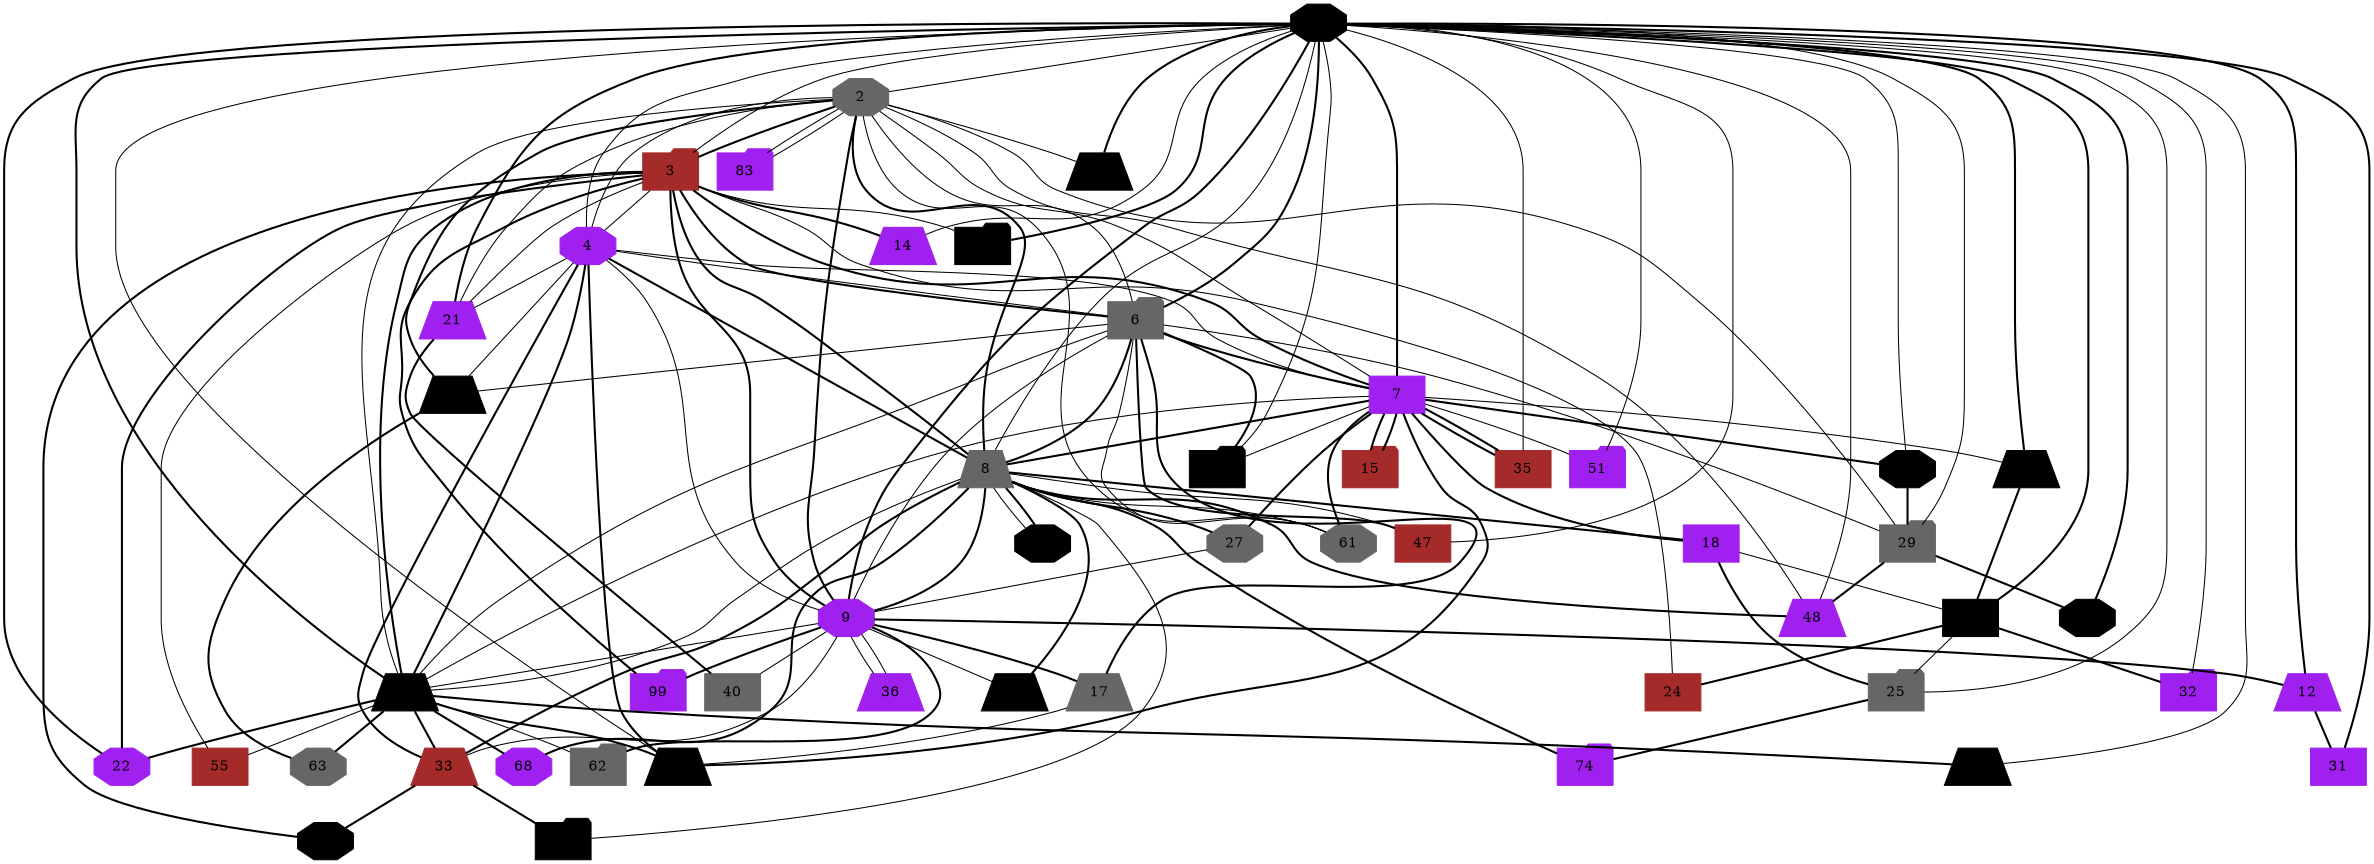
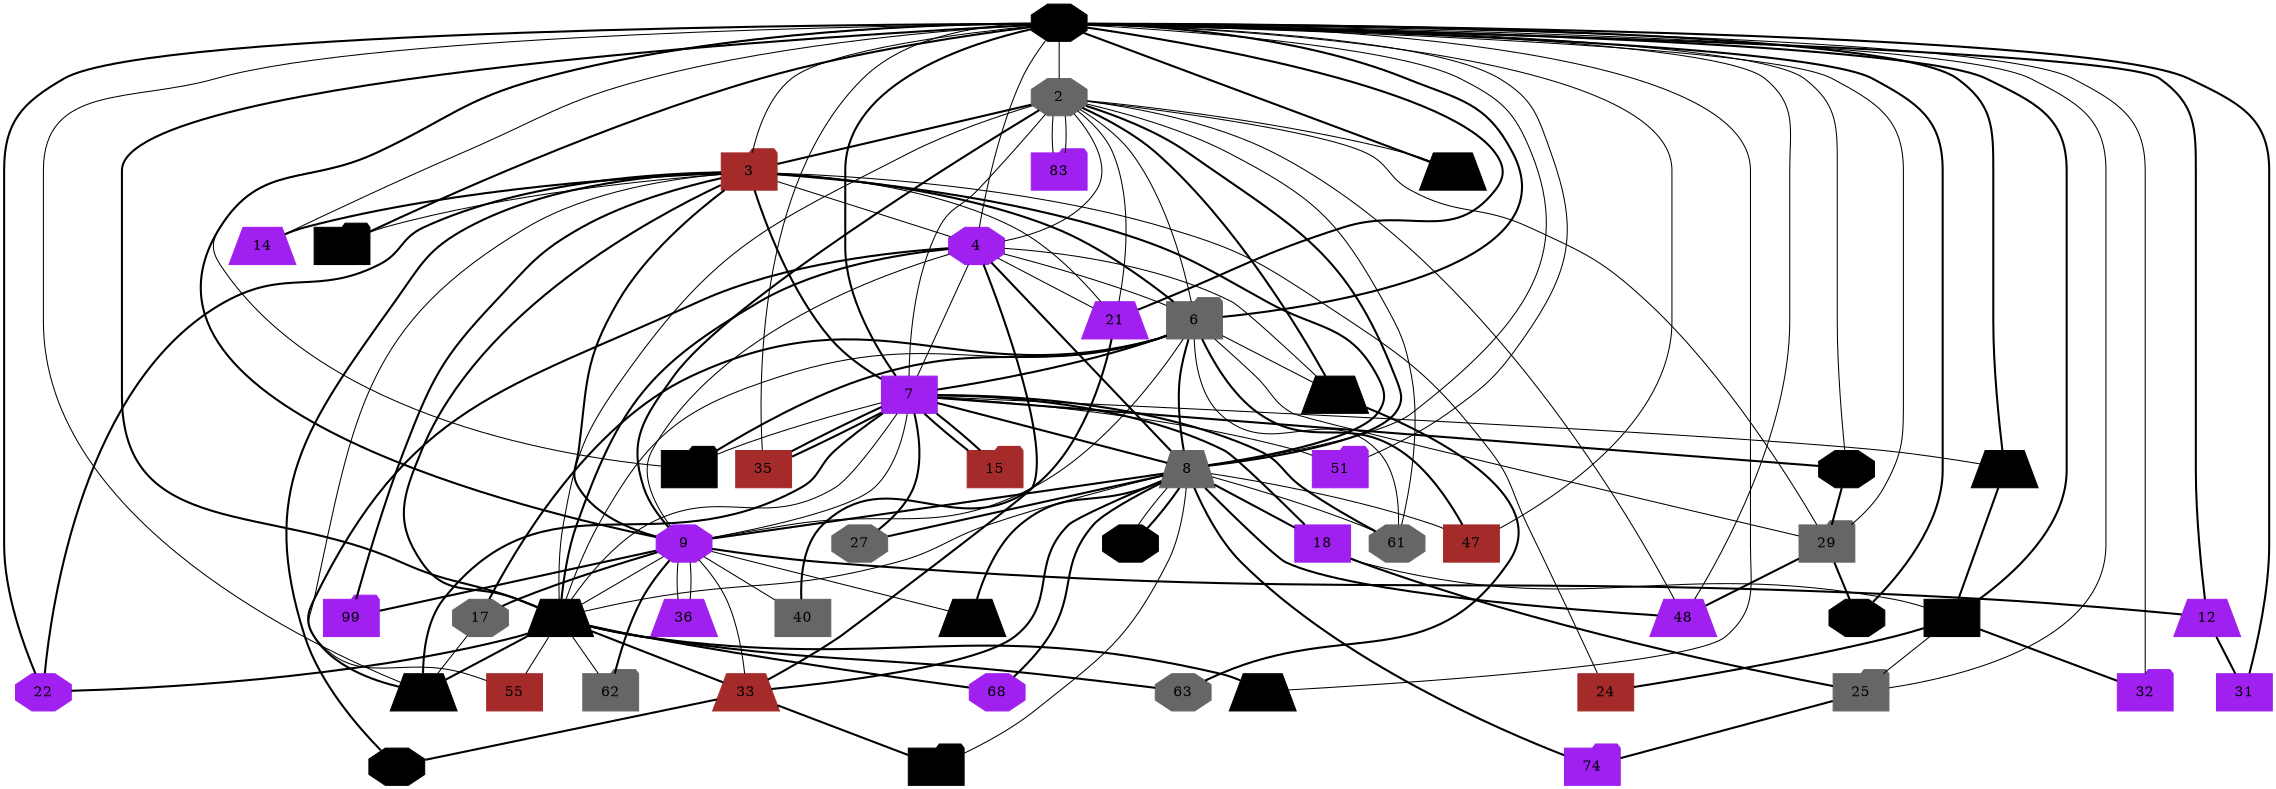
(1041, 581) -> (835, 507)
(1099, 692) -> (481, 618)
